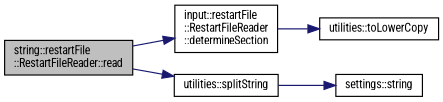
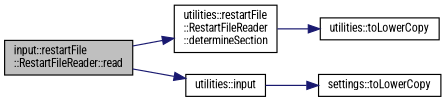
(226, 29) -> (226, 29)
(69, 58) -> (69, 58)
(226, 85) -> (226, 85)
(379, 85) -> (380, 85)
